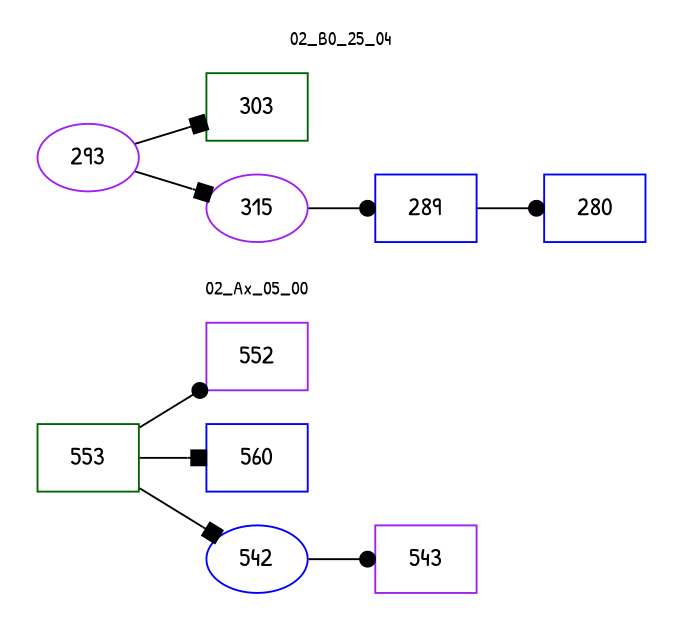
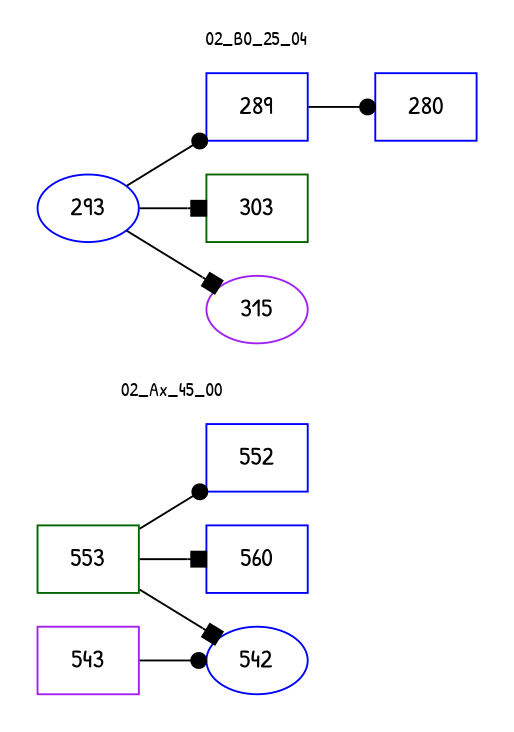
(88, 158) -> (88, 208)
(334, 208) -> (160, 165)
(257, 290) -> (173, 391)
(257, 357) -> (257, 458)
(334, 559) -> (165, 660)
